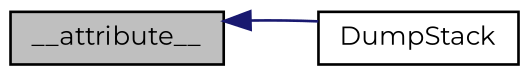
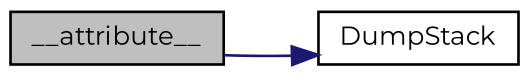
(284, 20) -> (258, 56)
